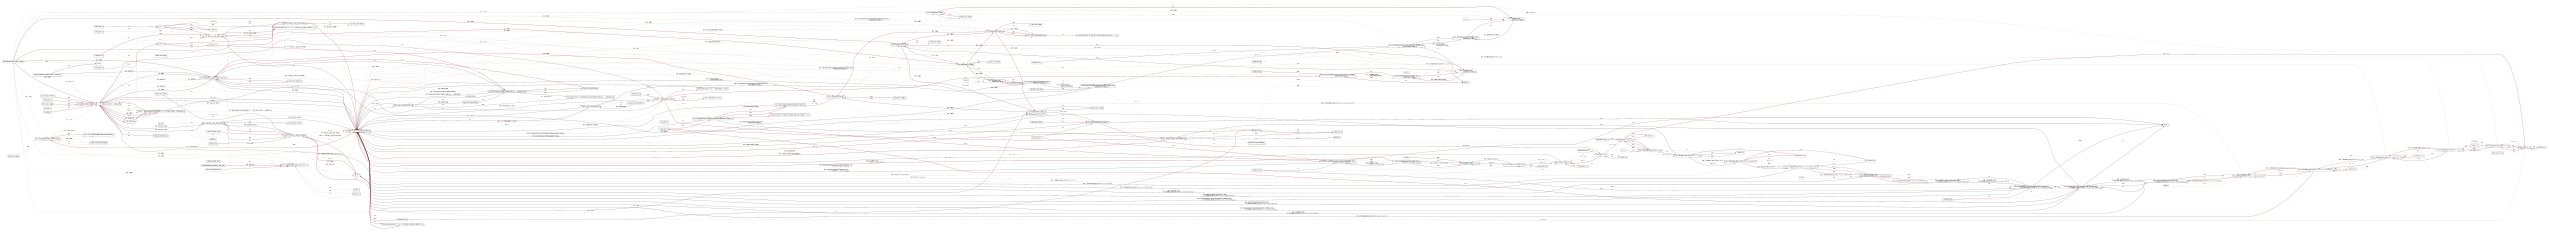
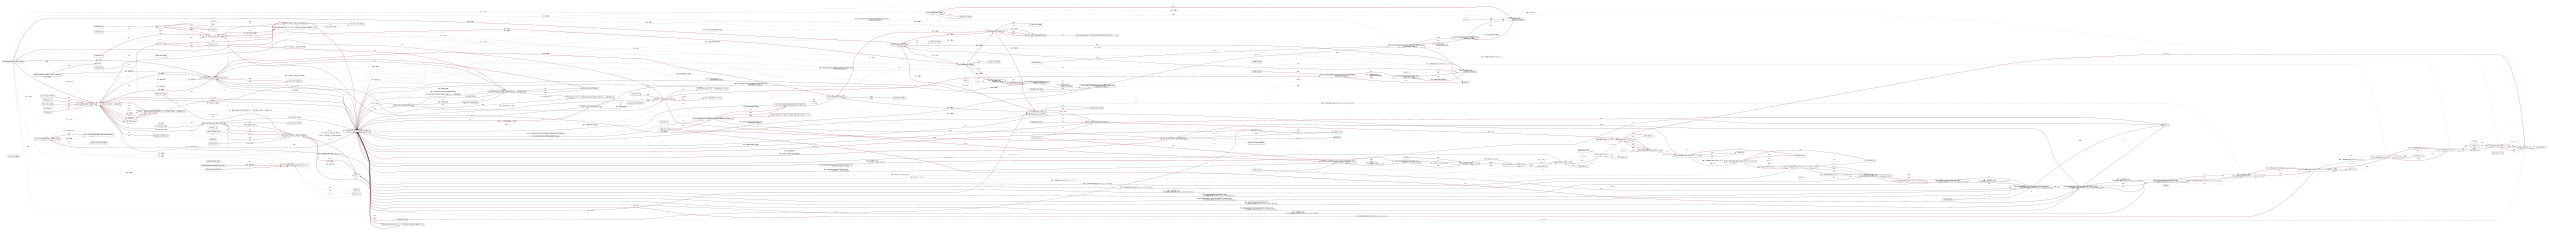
none -> (213, 128)
(1349, 146) -> (1363, 129)
